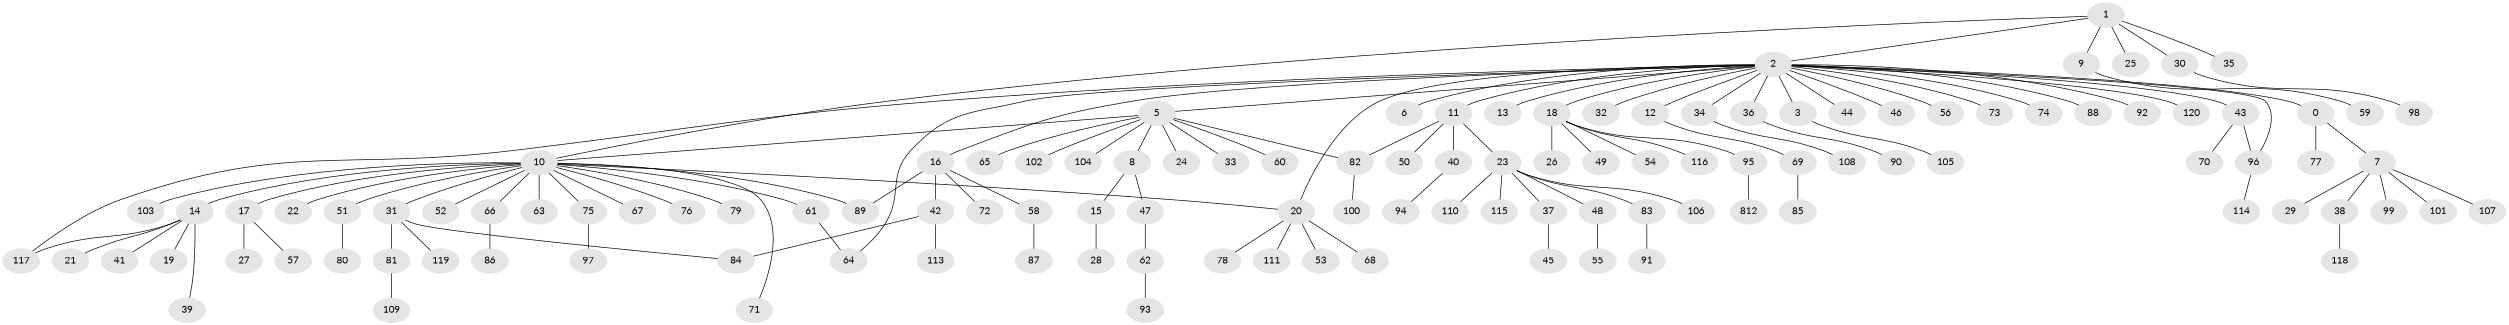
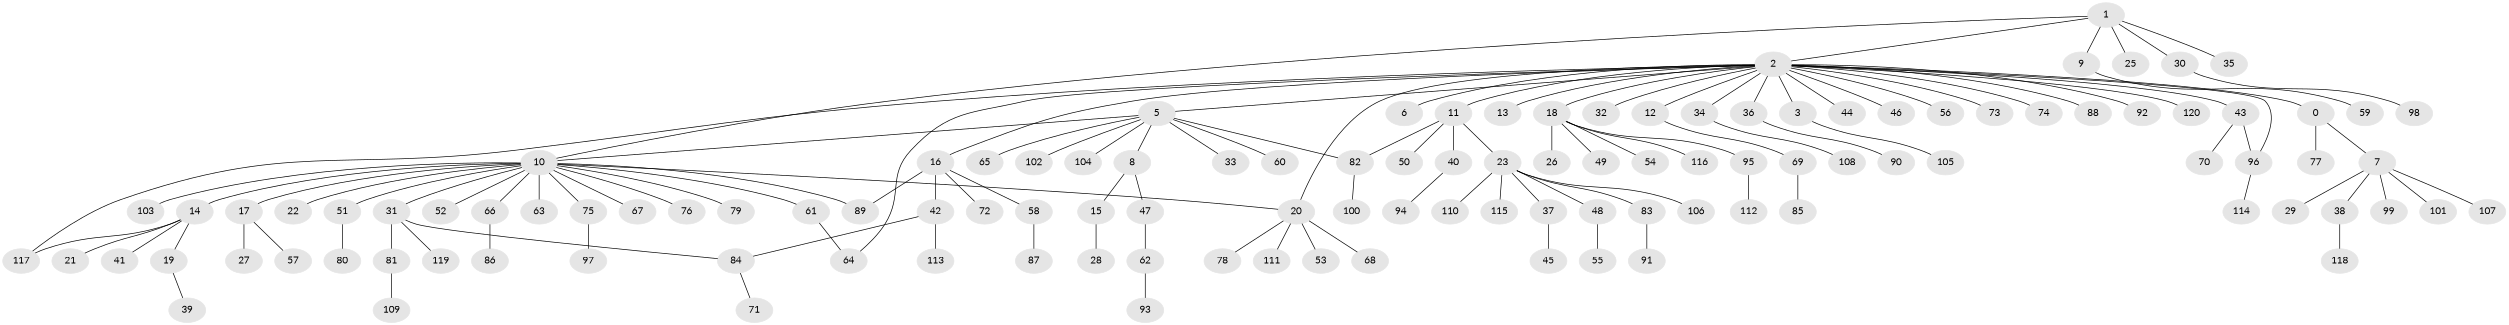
(1181, 163) -> none
(728, 182) -> (745, 286)
(1749, 212) -> (1749, 212)
(194, 261) -> (178, 286)
